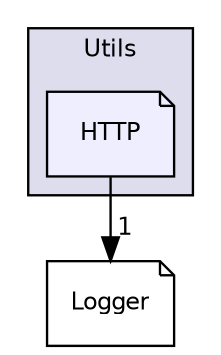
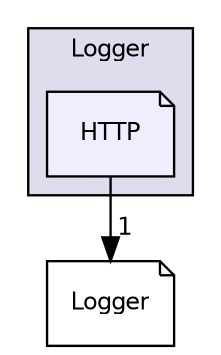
(111, 51) -> (111, 51)
